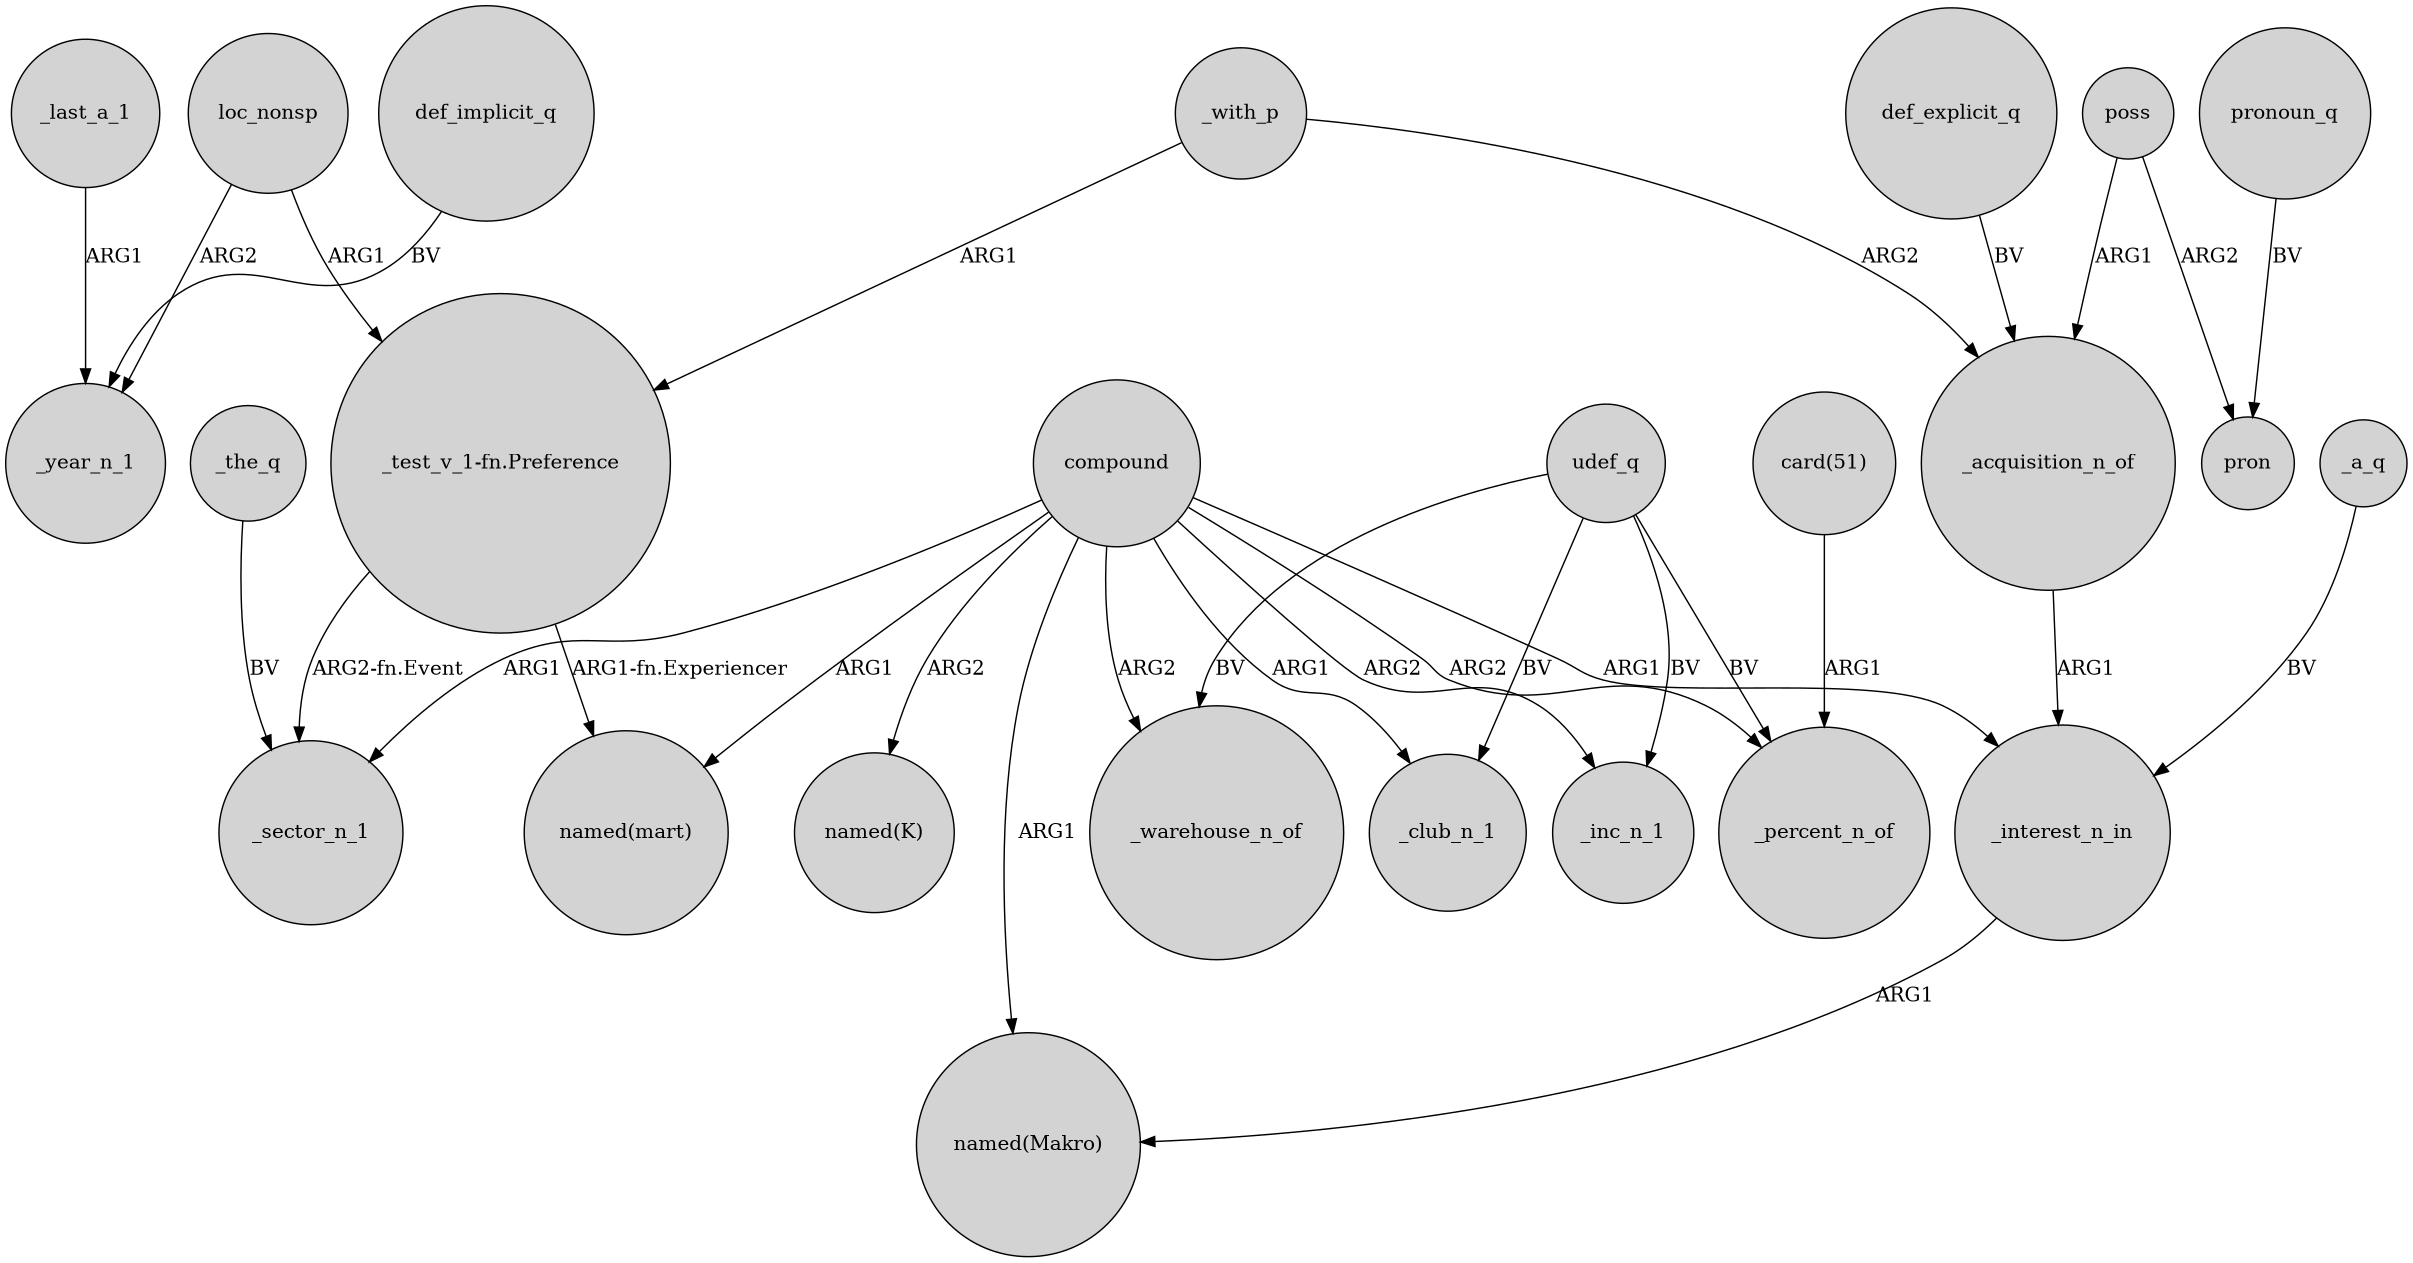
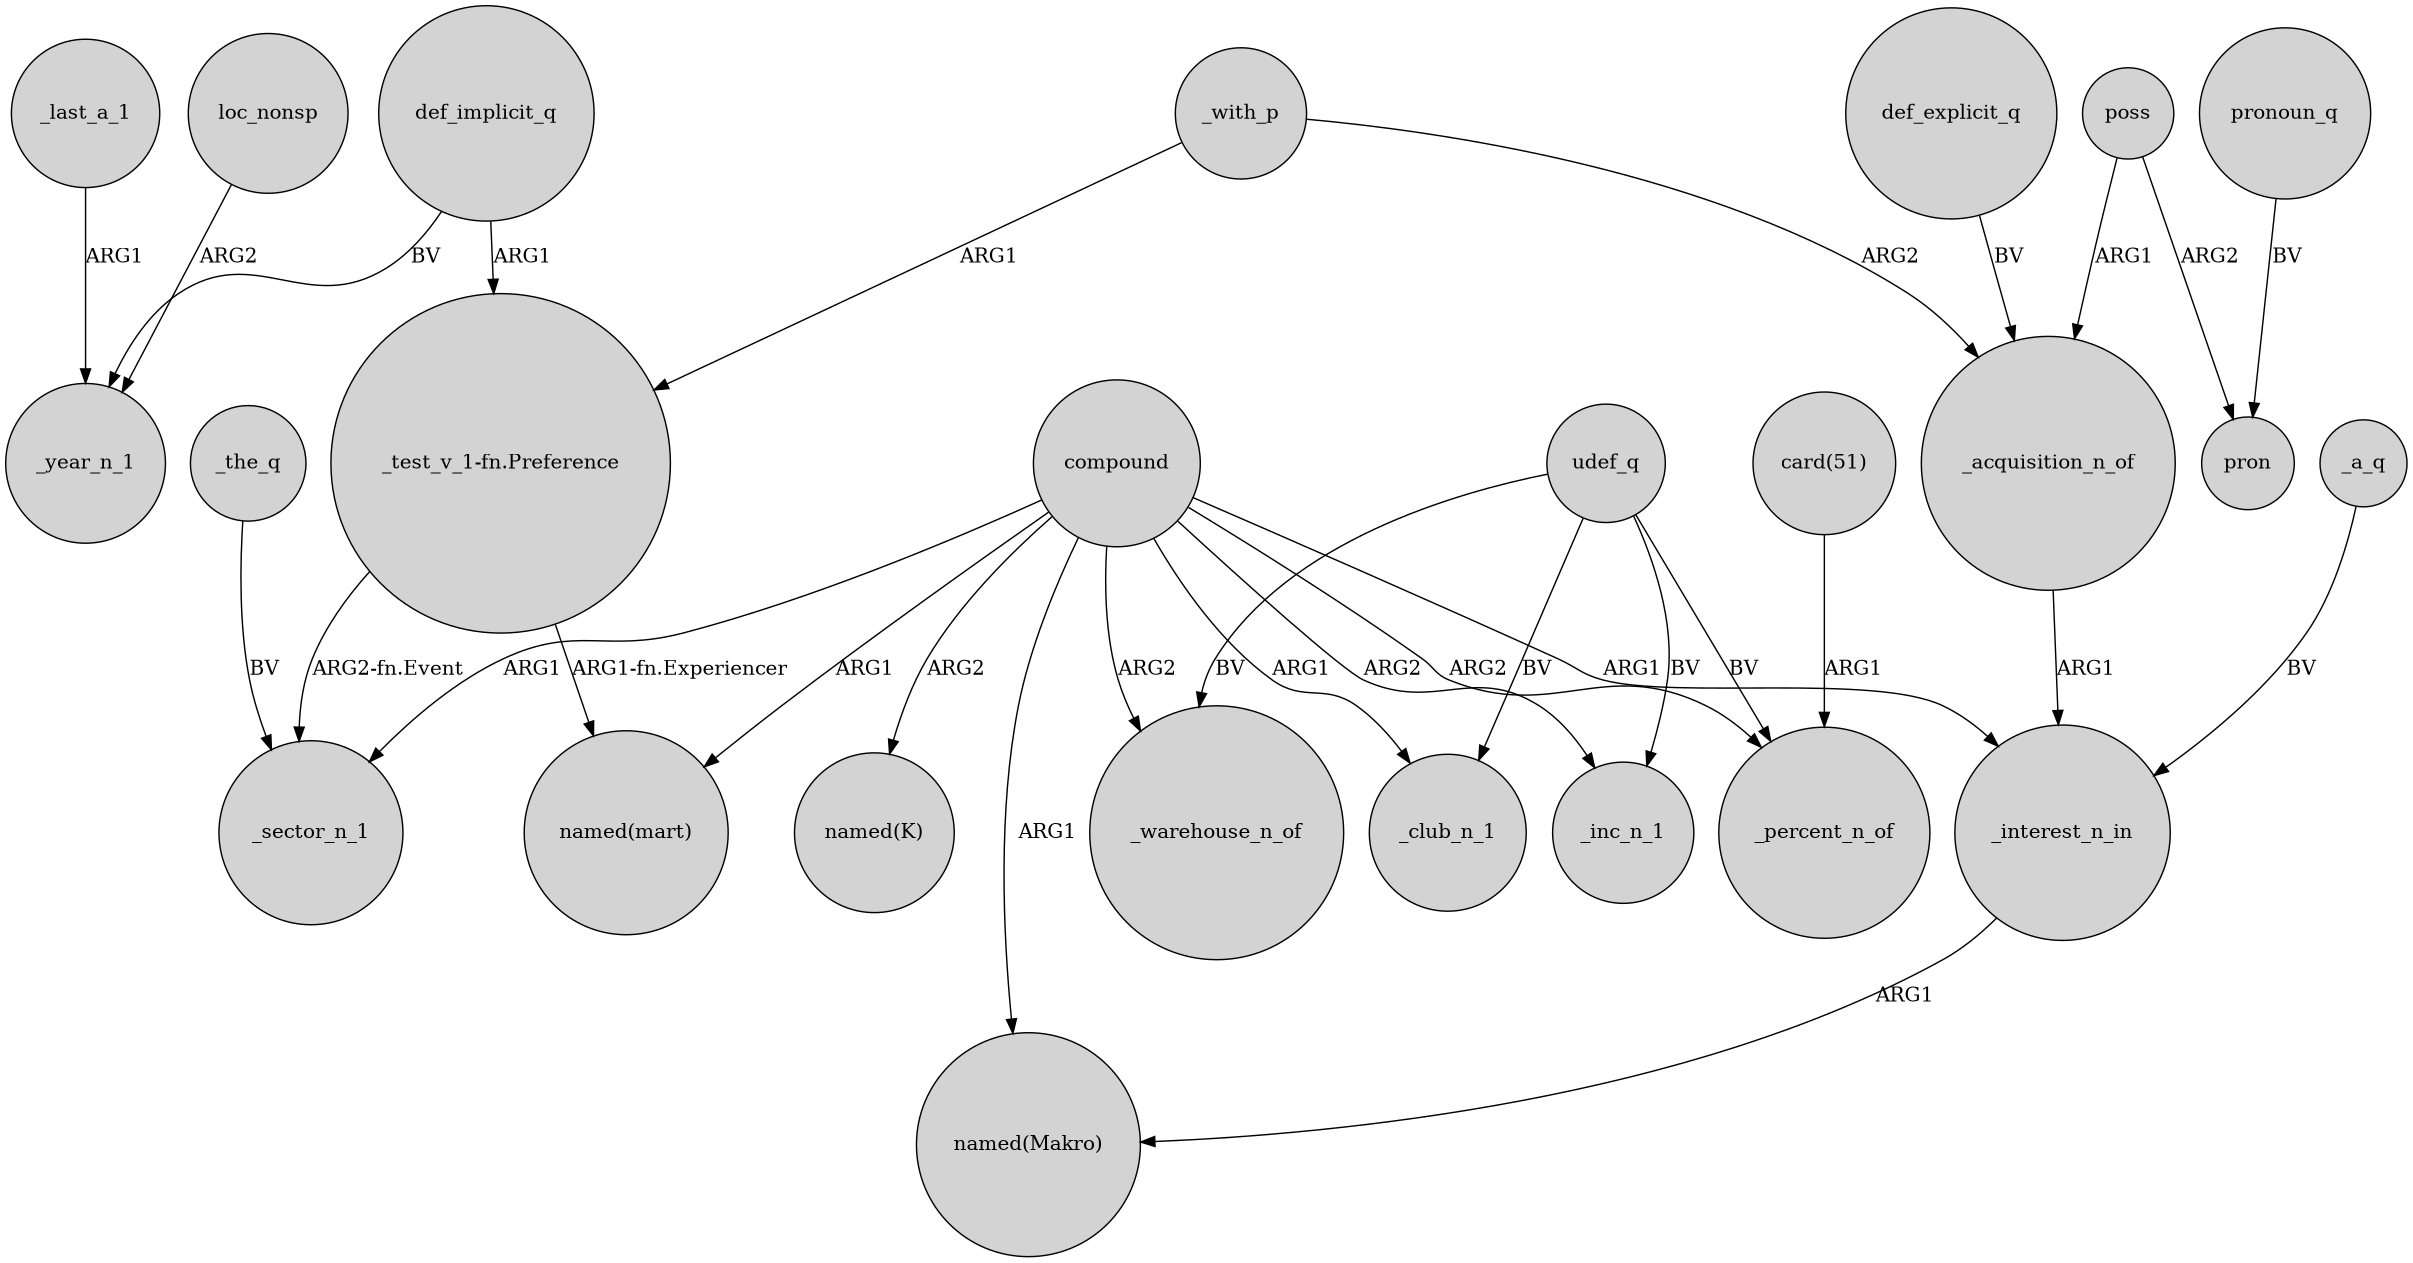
(326, 264) -> (492, 250)
